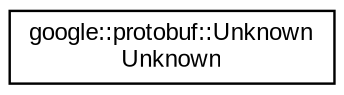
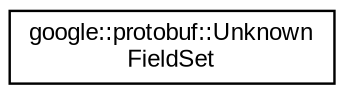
(172, 47) -> (172, 47)
